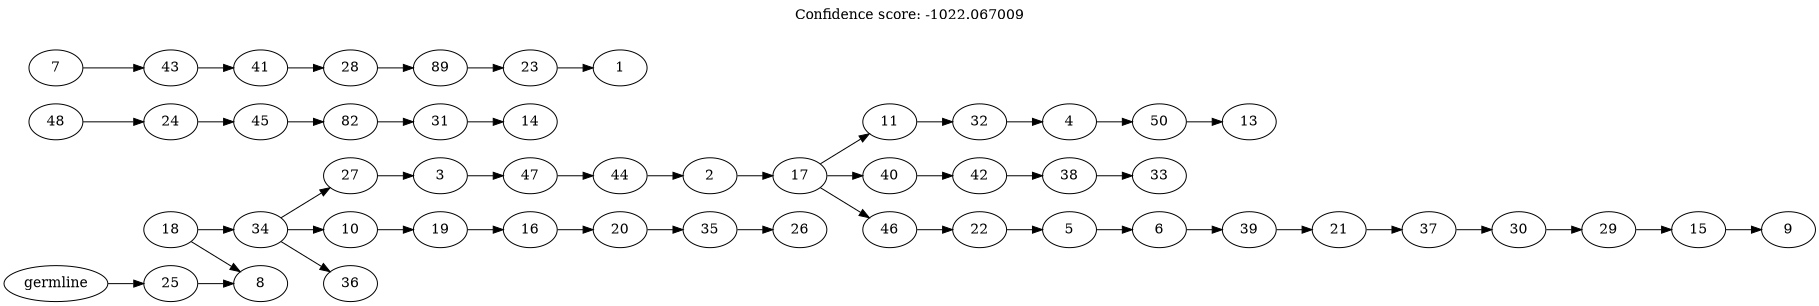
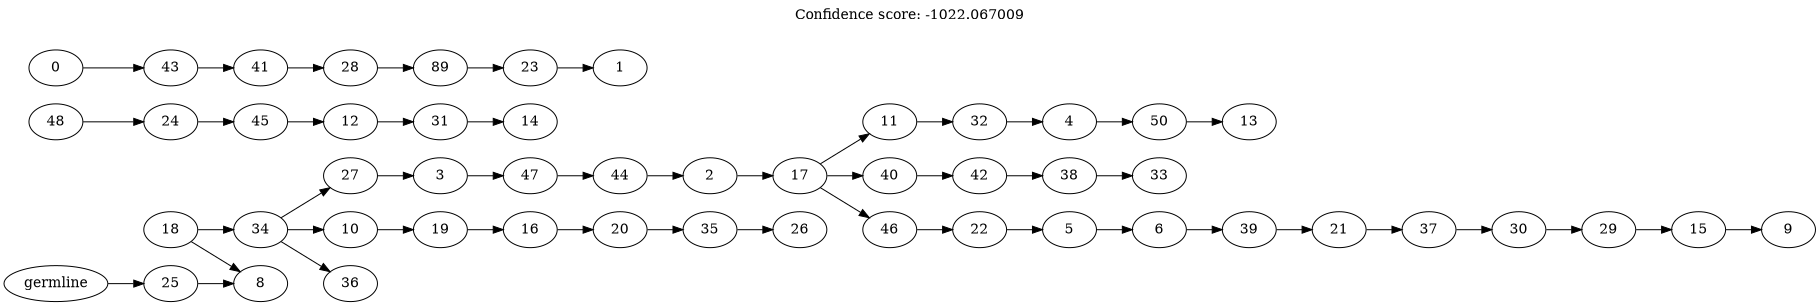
(56, 68) -> (56, 68)
(351, 122) -> (351, 122)
